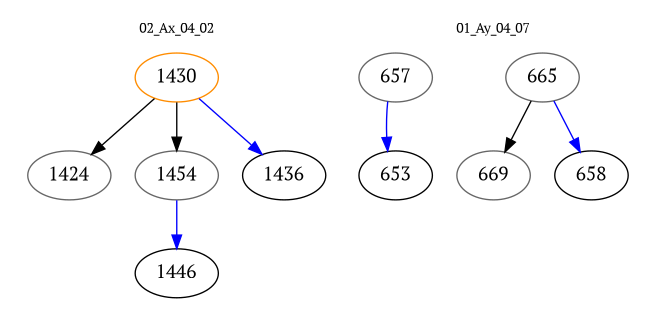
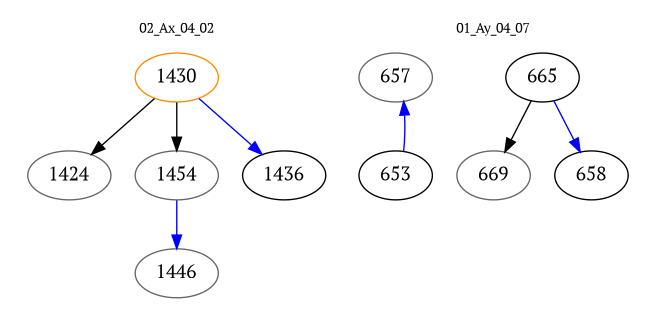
(543, 78) -> (543, 78)
(387, 119) -> (405, 133)
(177, 273) -> (177, 273)
